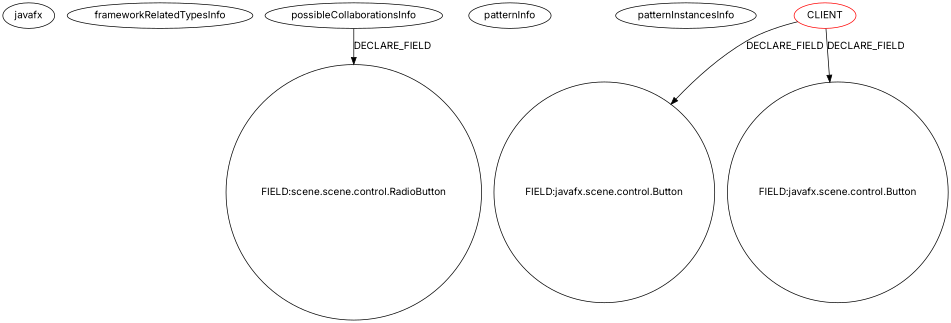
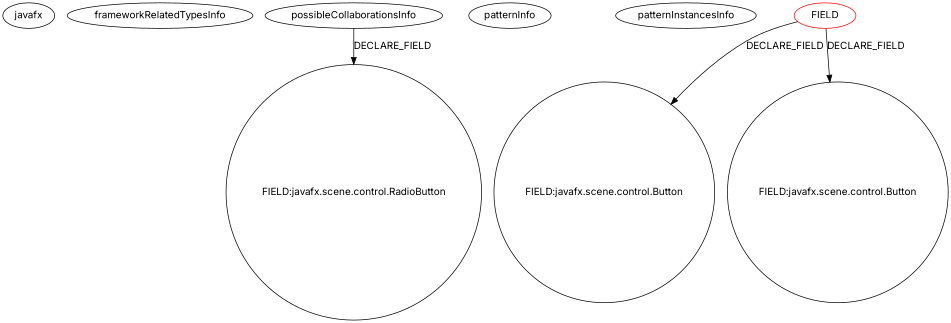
(825, 16) -> (825, 16)
(354, 192) -> (354, 192)
